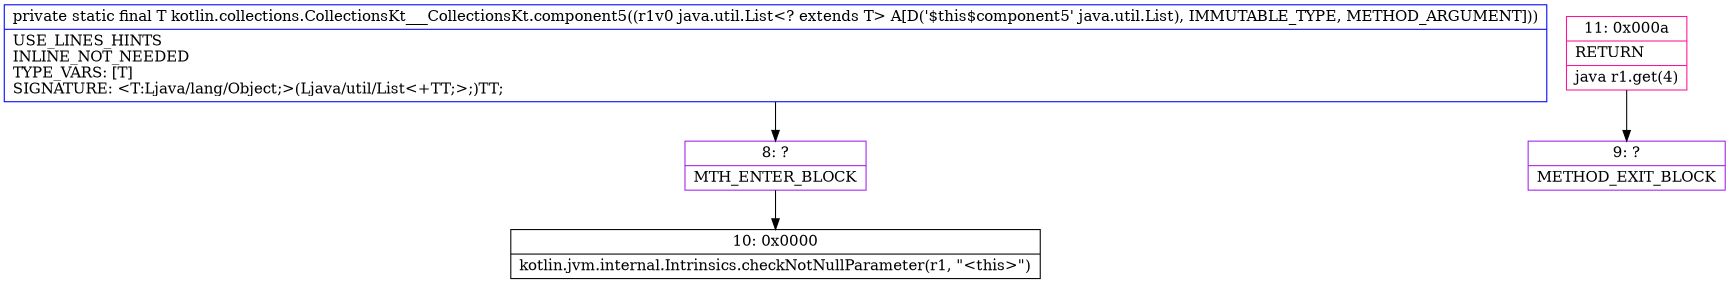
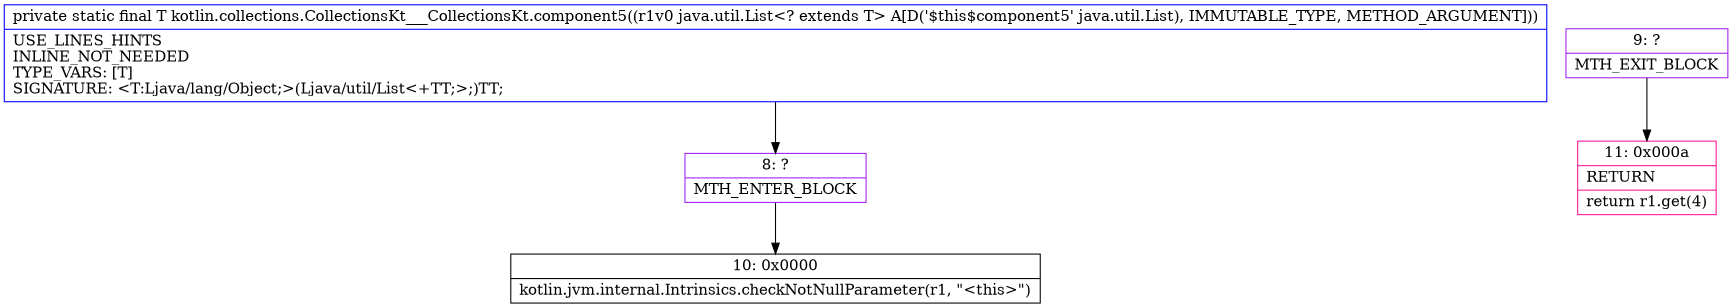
(1627, 77) -> (1647, 202)
(1627, 110) -> (1647, 104)
(1627, 177) -> (1647, 65)
